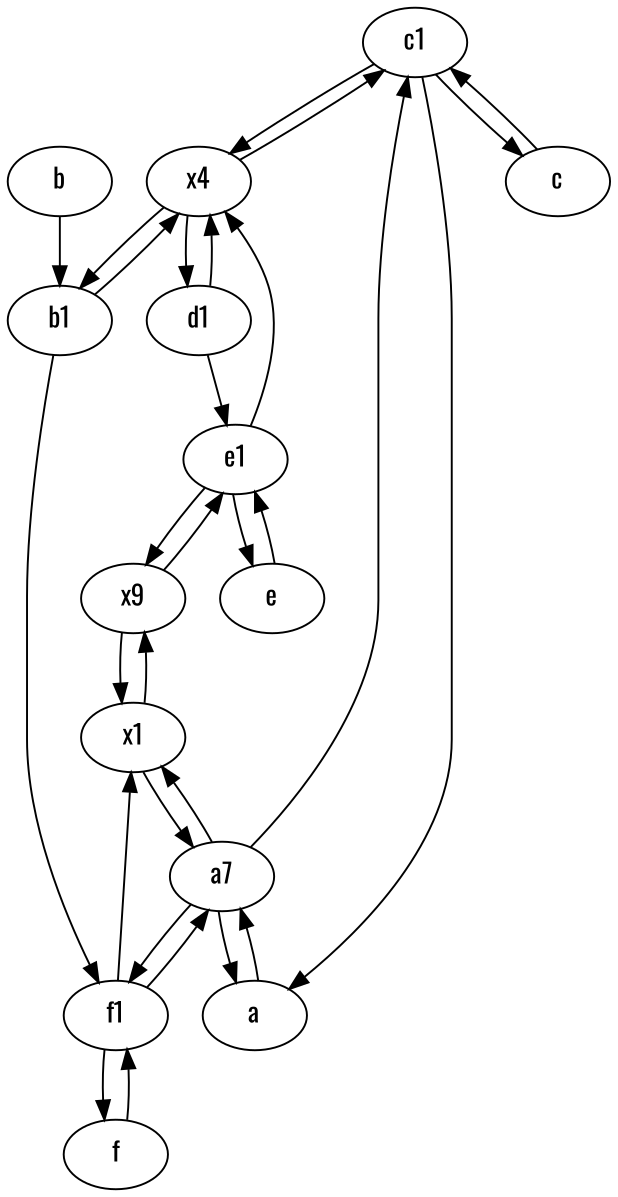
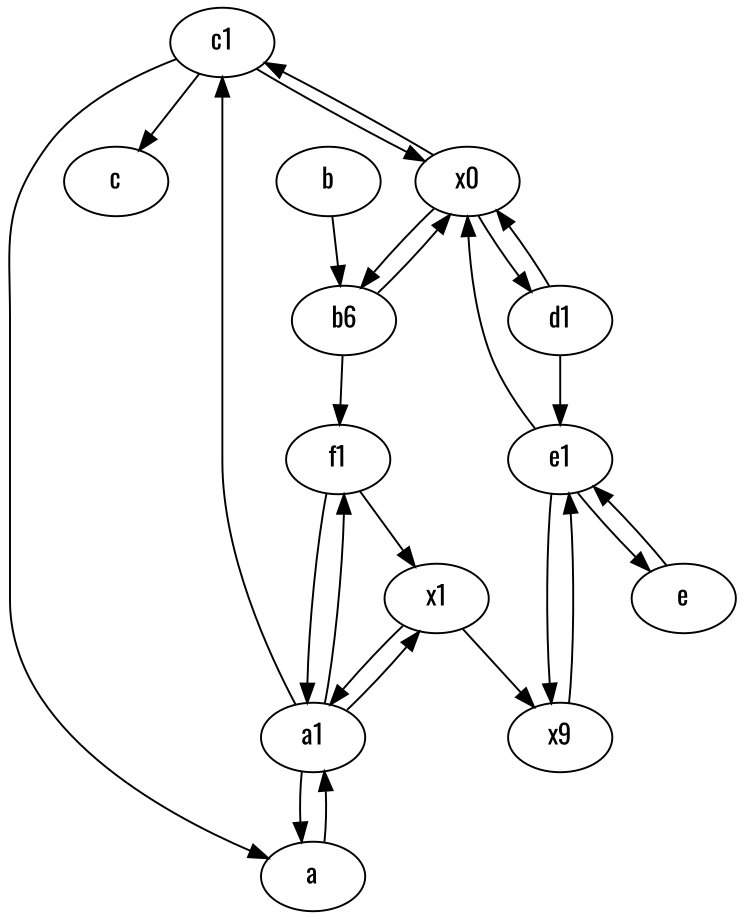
(502, 114) -> none
(199, 181) -> (468, 181)
(60, 320) -> (344, 320)
(120, 658) -> none
(222, 876) -> (313, 737)
(116, 1154) -> none
